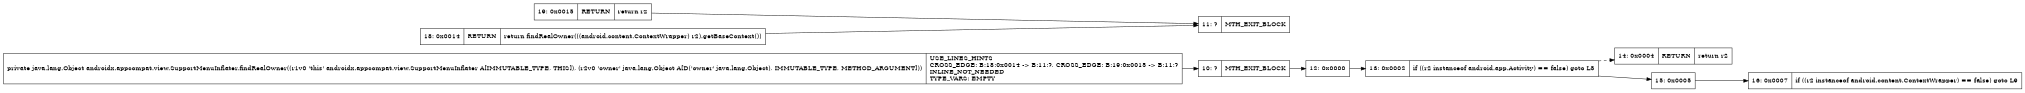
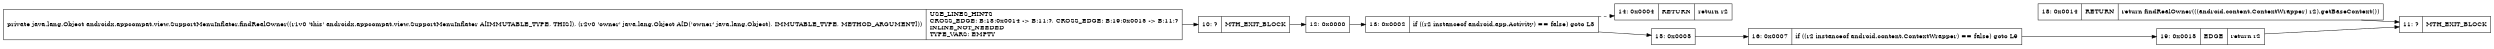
(596, 12) -> (2214, 36)
none -> (2087, 37)
